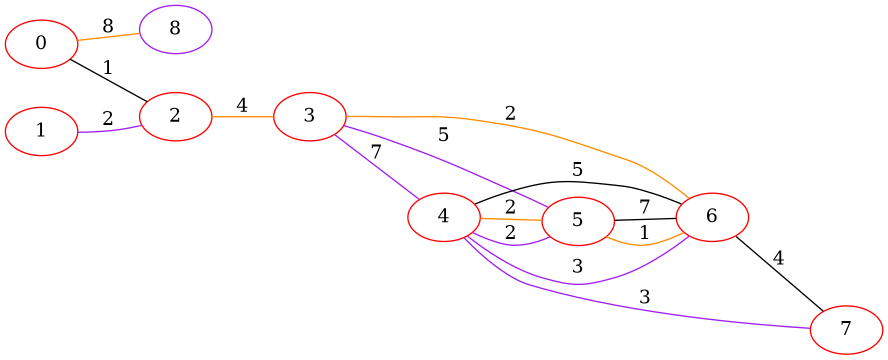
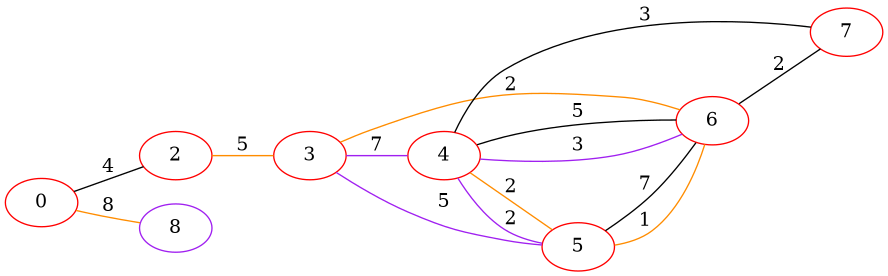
(109, 69) -> (109, 167)
(243, 107) -> (243, 146)
(42, 131) -> none
(780, 260) -> (780, 65)
(629, 307) -> (614, 31)
